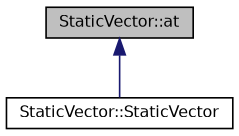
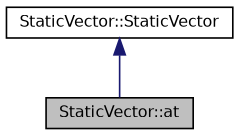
(120, 76) -> (120, 76)
